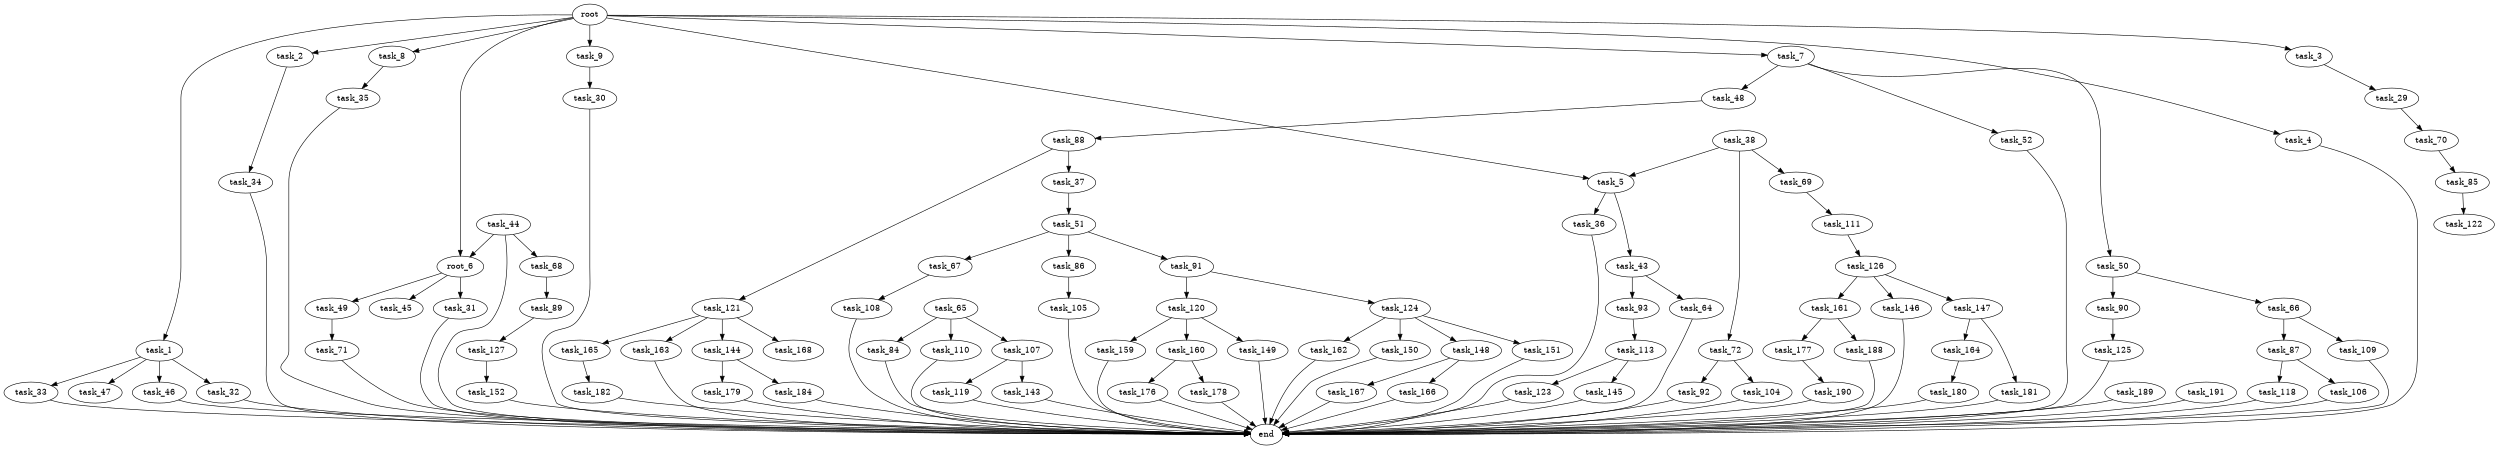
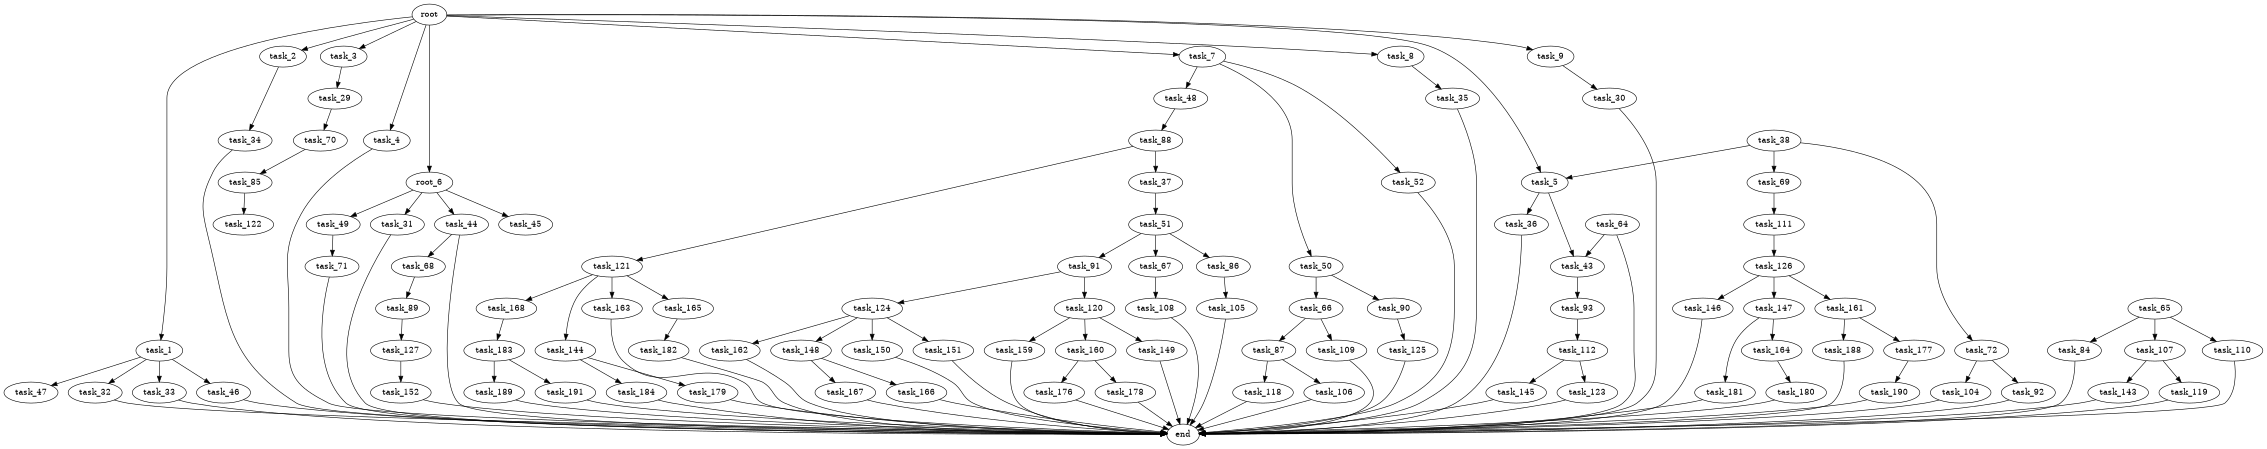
(484, 244) -> (444, 201)
(1662, 286) -> (1597, 243)
none -> (494, 351)
(1636, 351) -> (1577, 351)
